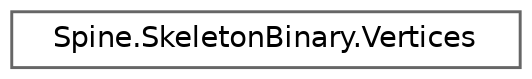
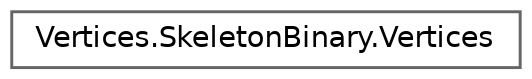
(266, 40) -> (266, 40)
